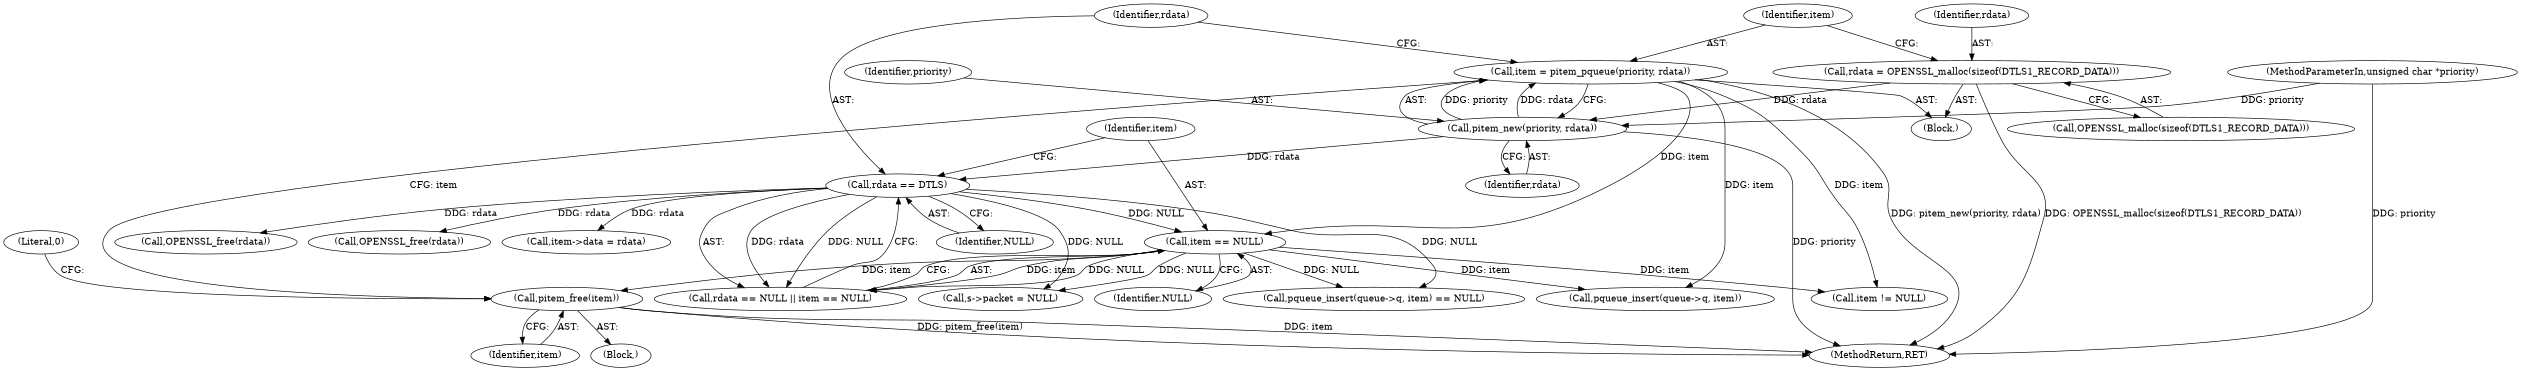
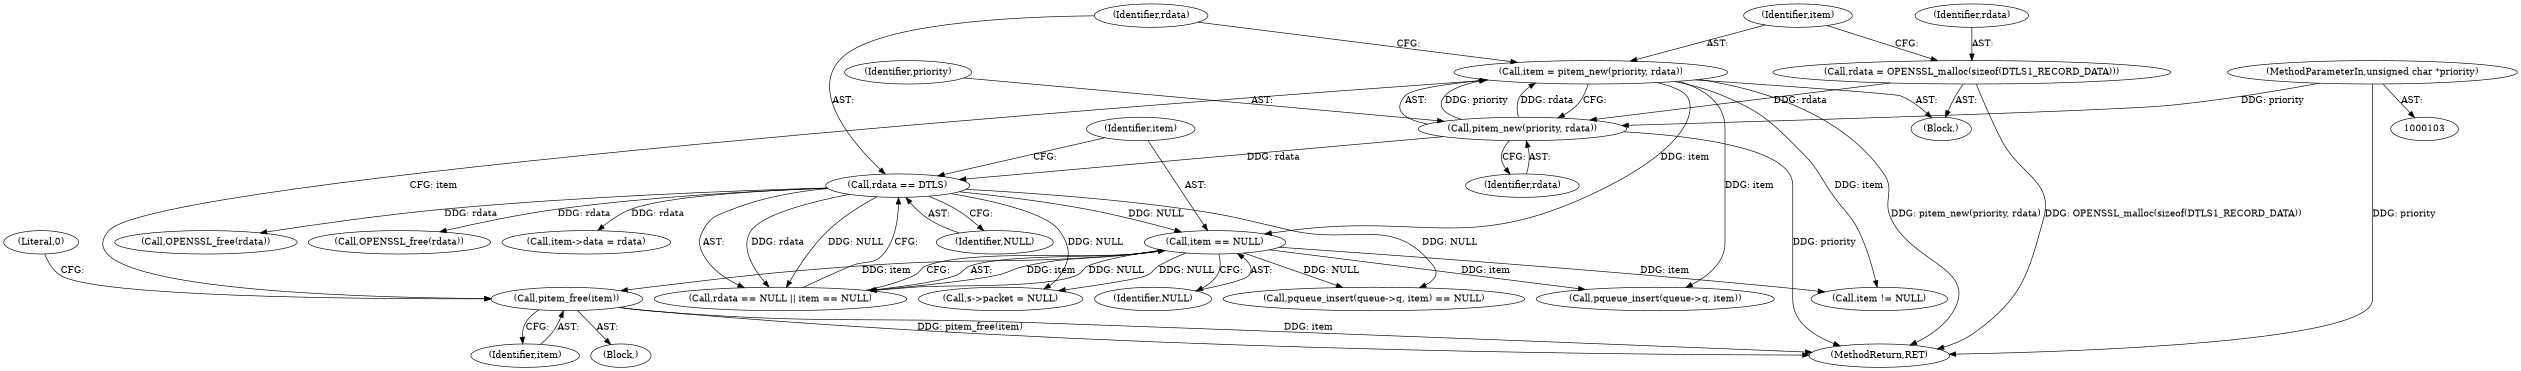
(1591, 72) -> (1591, 72)
(2181, 129) -> none
none -> (2425, 129)
